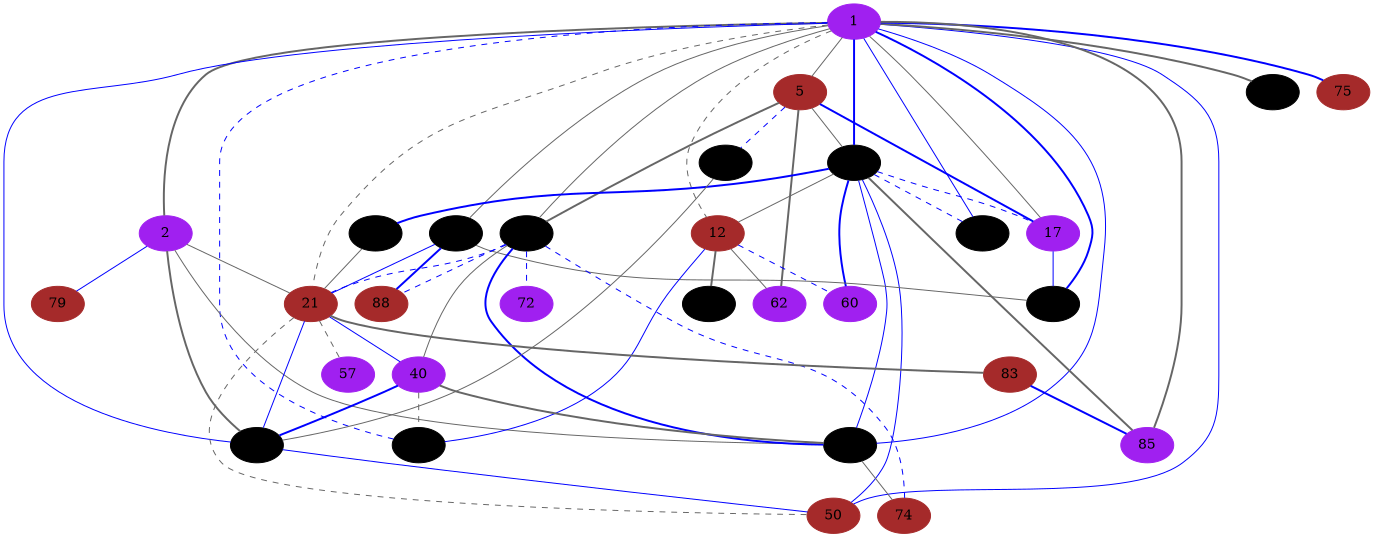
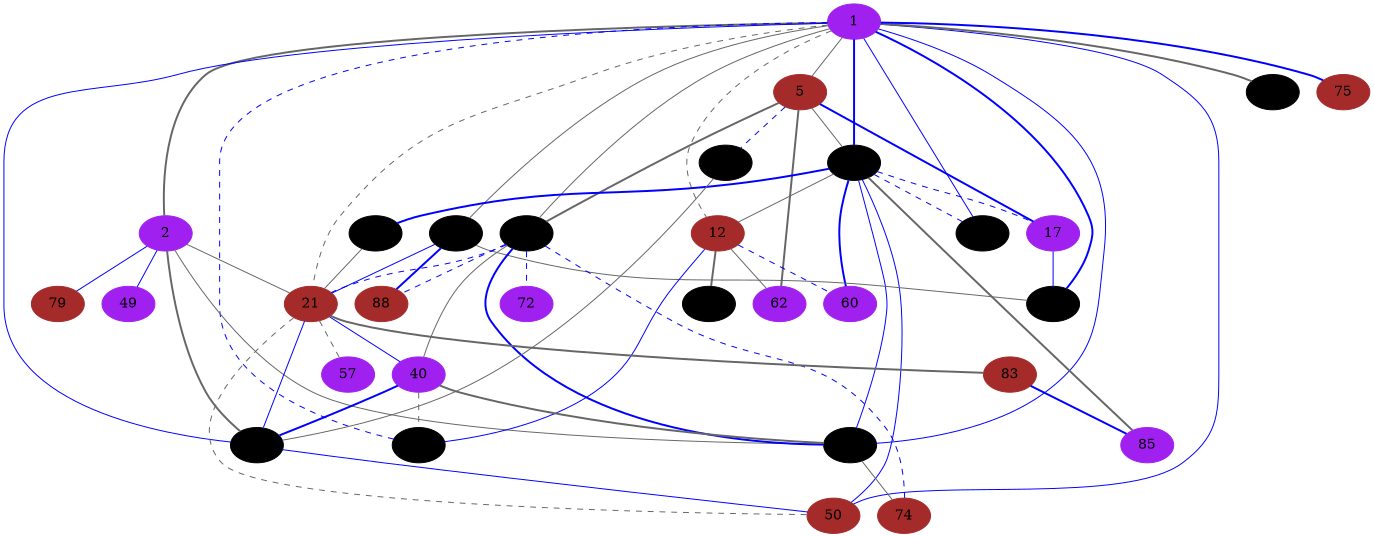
(1170, 116) -> none
(958, 125) -> none
none -> (128, 304)
